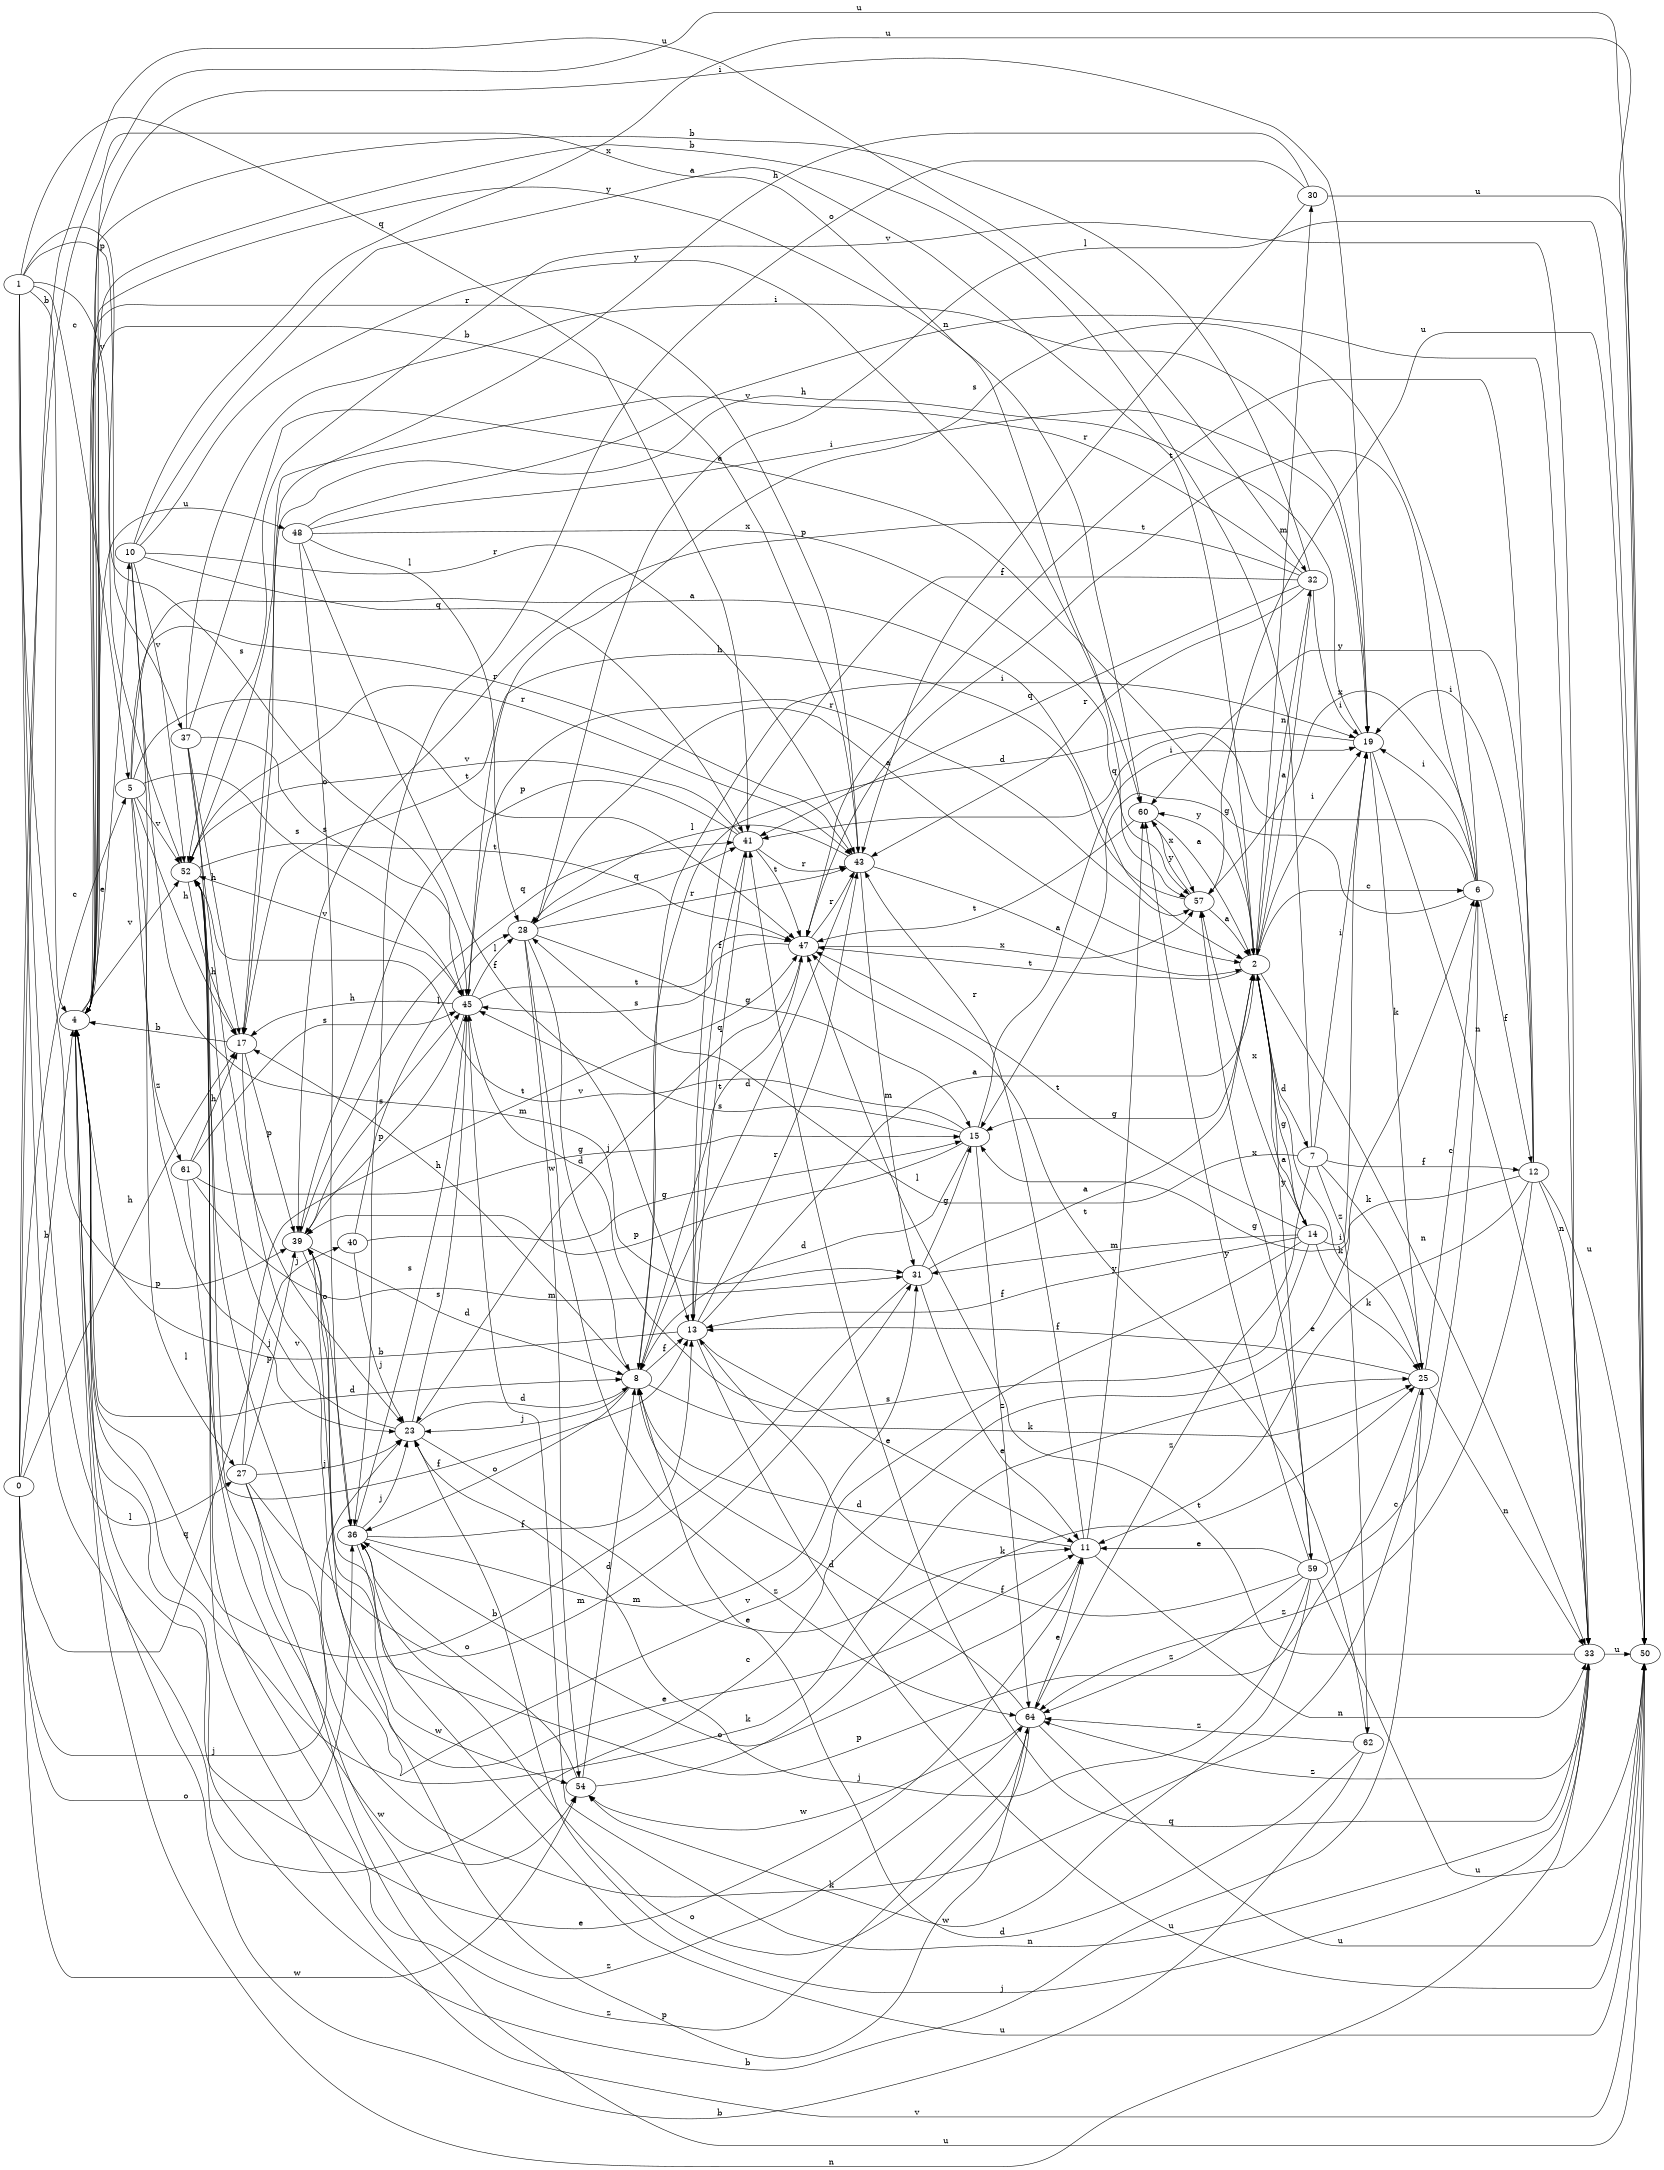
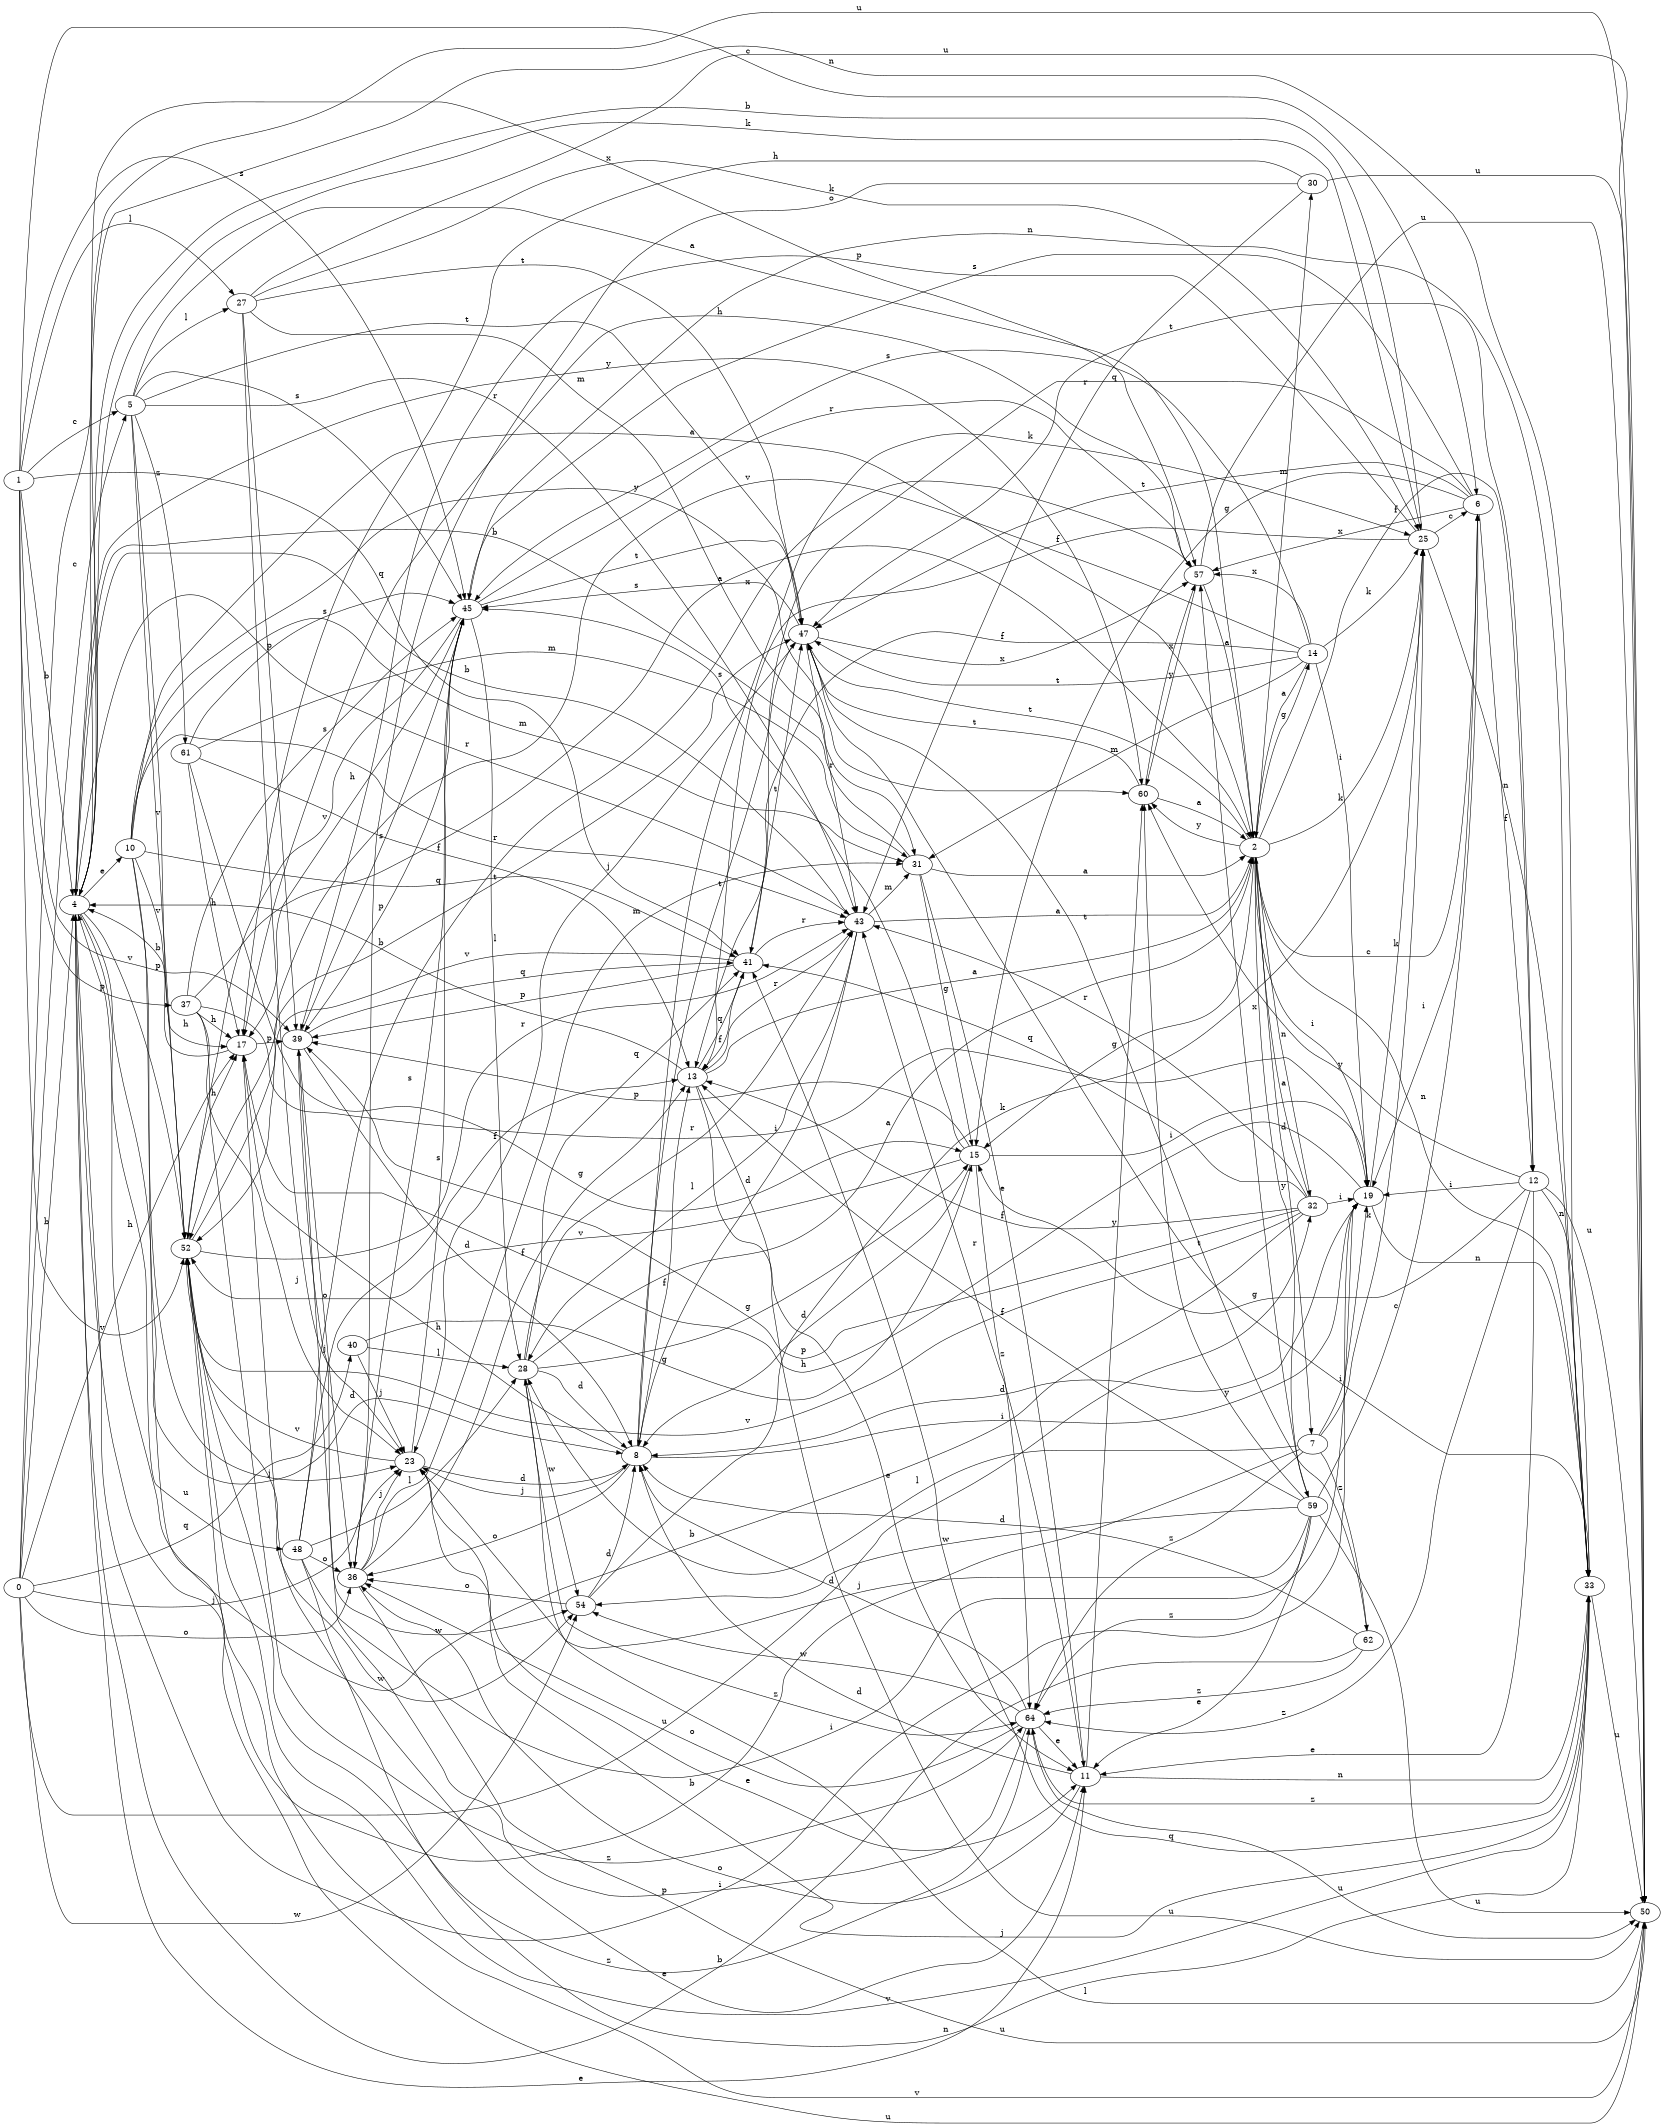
(1420, 1167) -> (1507, 564)
